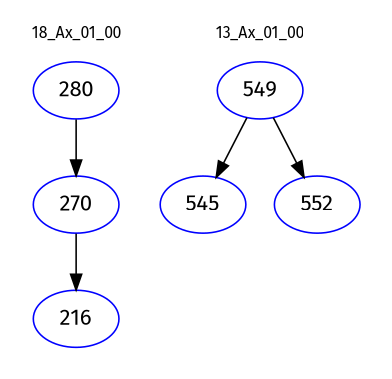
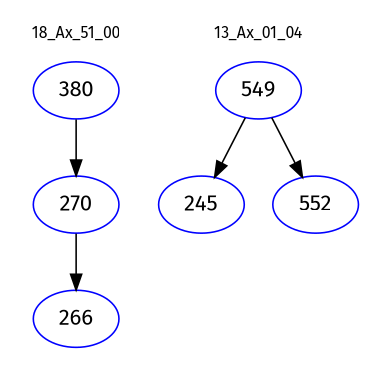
(77, 34) -> (76, 34)
(260, 34) -> (259, 34)
(76, 90) -> (76, 90)
(203, 205) -> (201, 205)
(76, 319) -> (76, 319)
